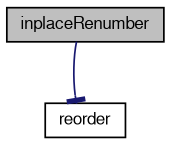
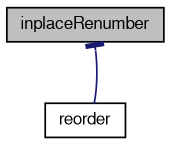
(74, 68) -> (97, 77)
